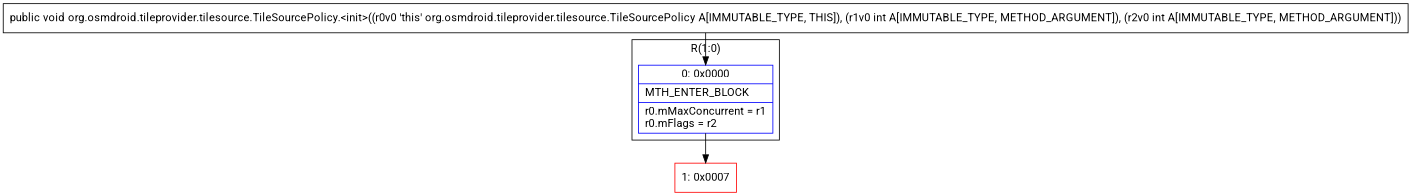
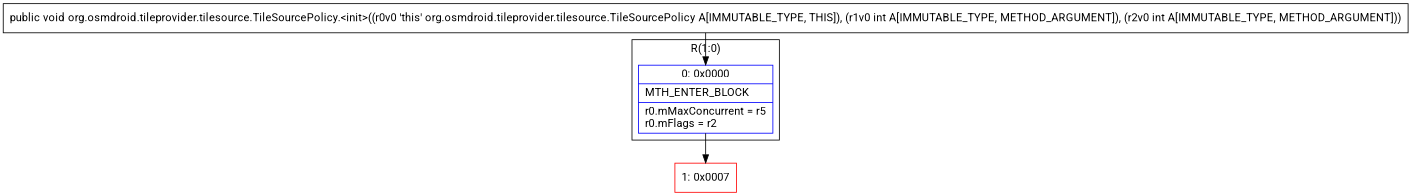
(706, 111) -> (706, 111)
